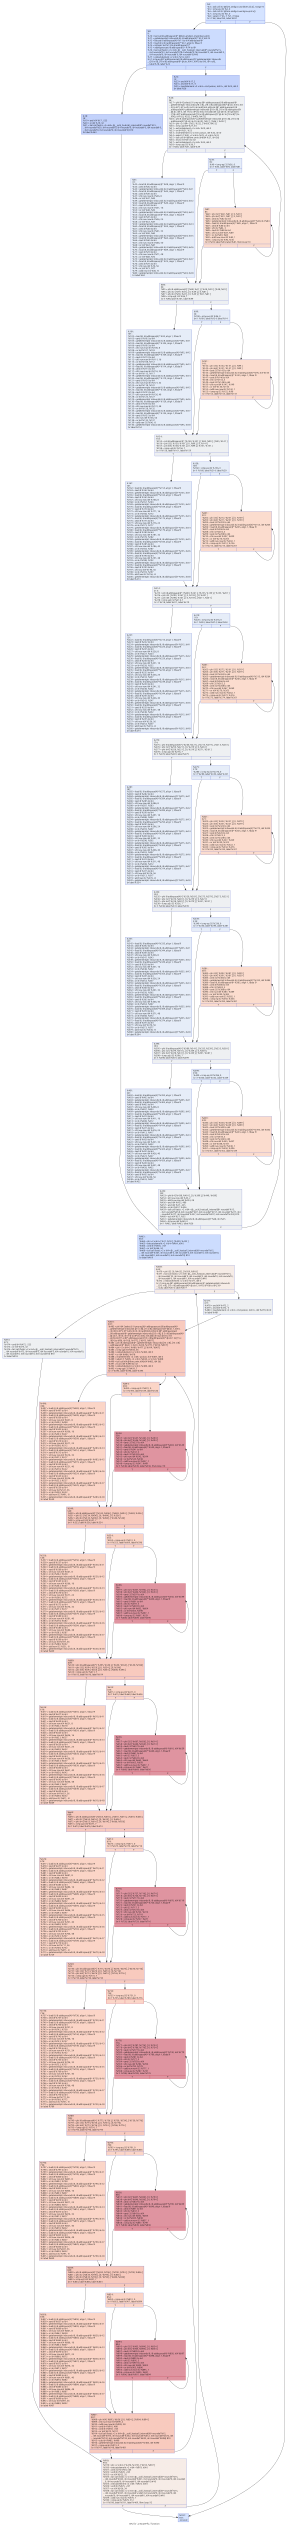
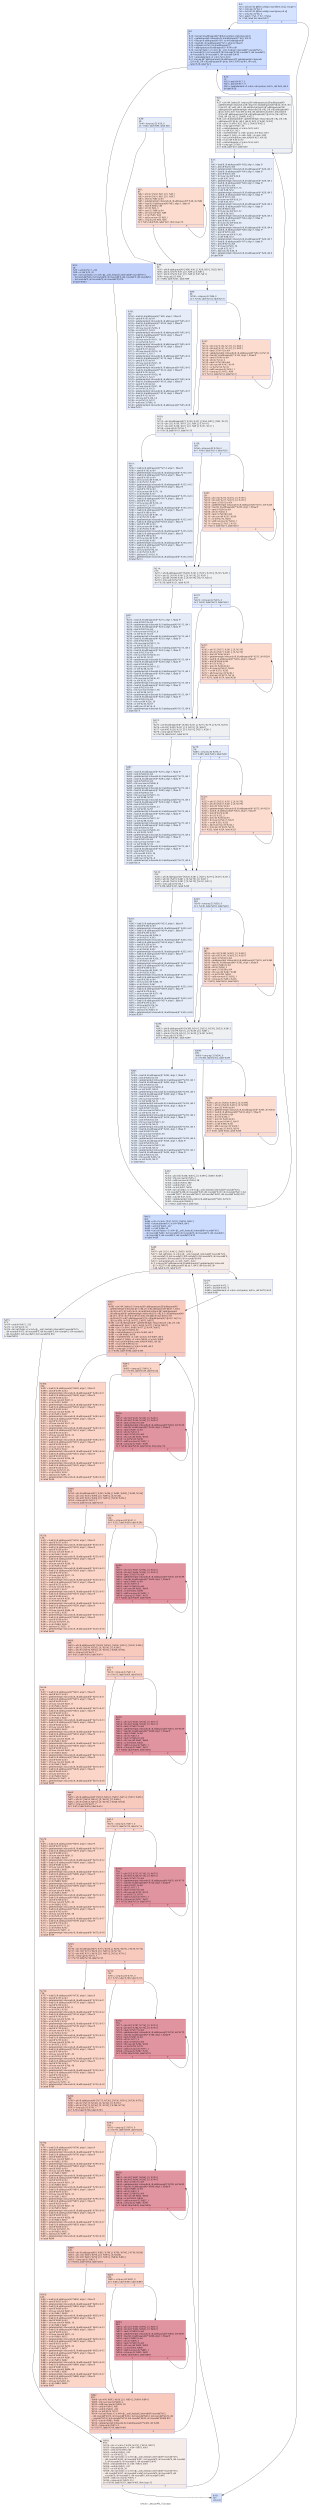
(225, 154) -> (284, 93)
